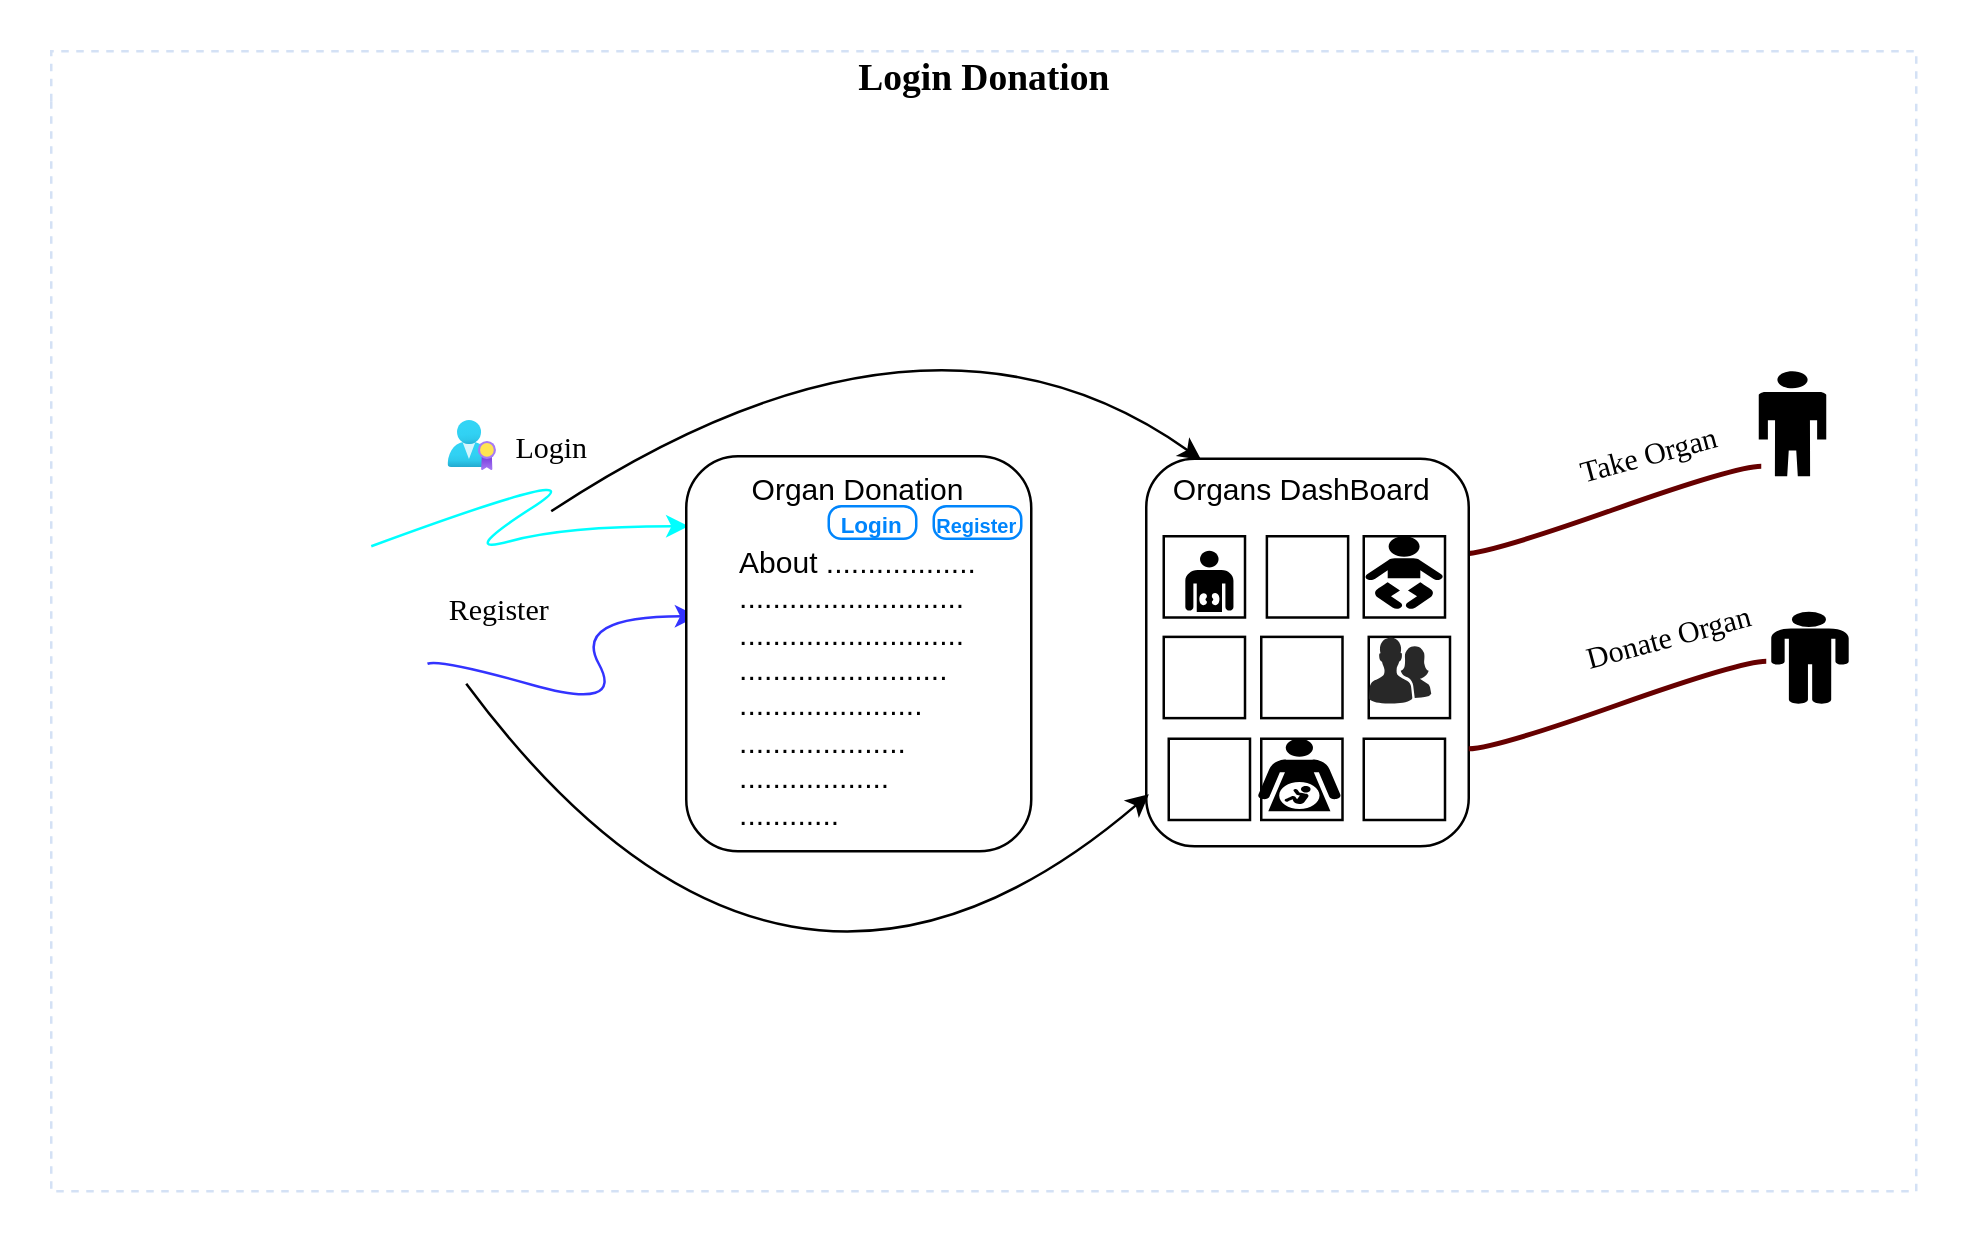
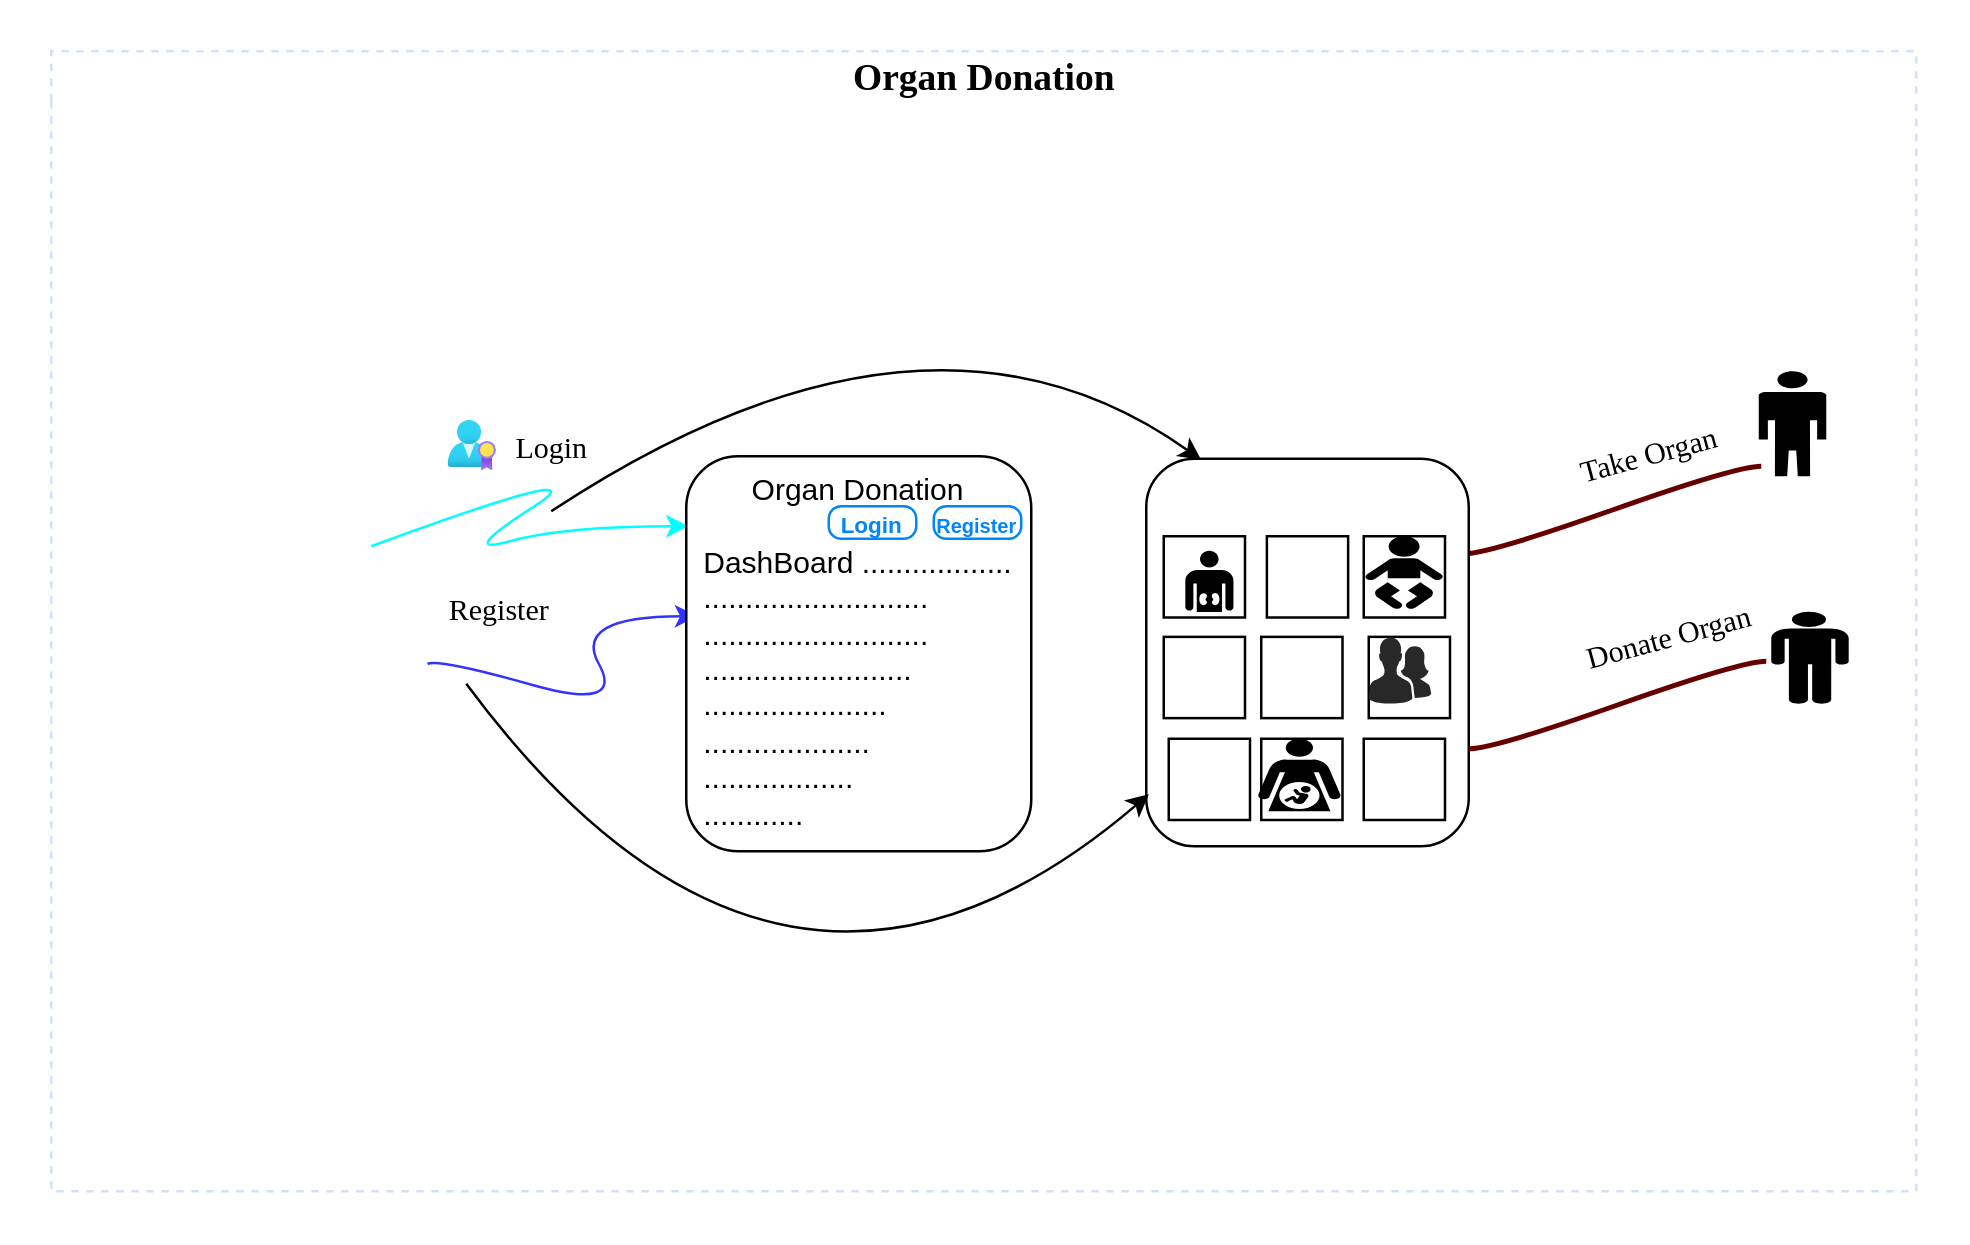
(985, 76) -> (985, 76)
(1302, 491) -> none
(859, 636) -> (859, 636)
